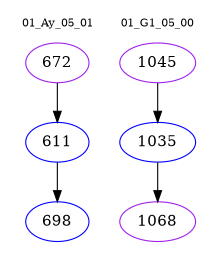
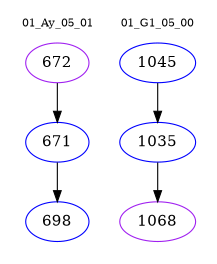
(158, 63) -> (158, 63)
(57, 142) -> (57, 142)
